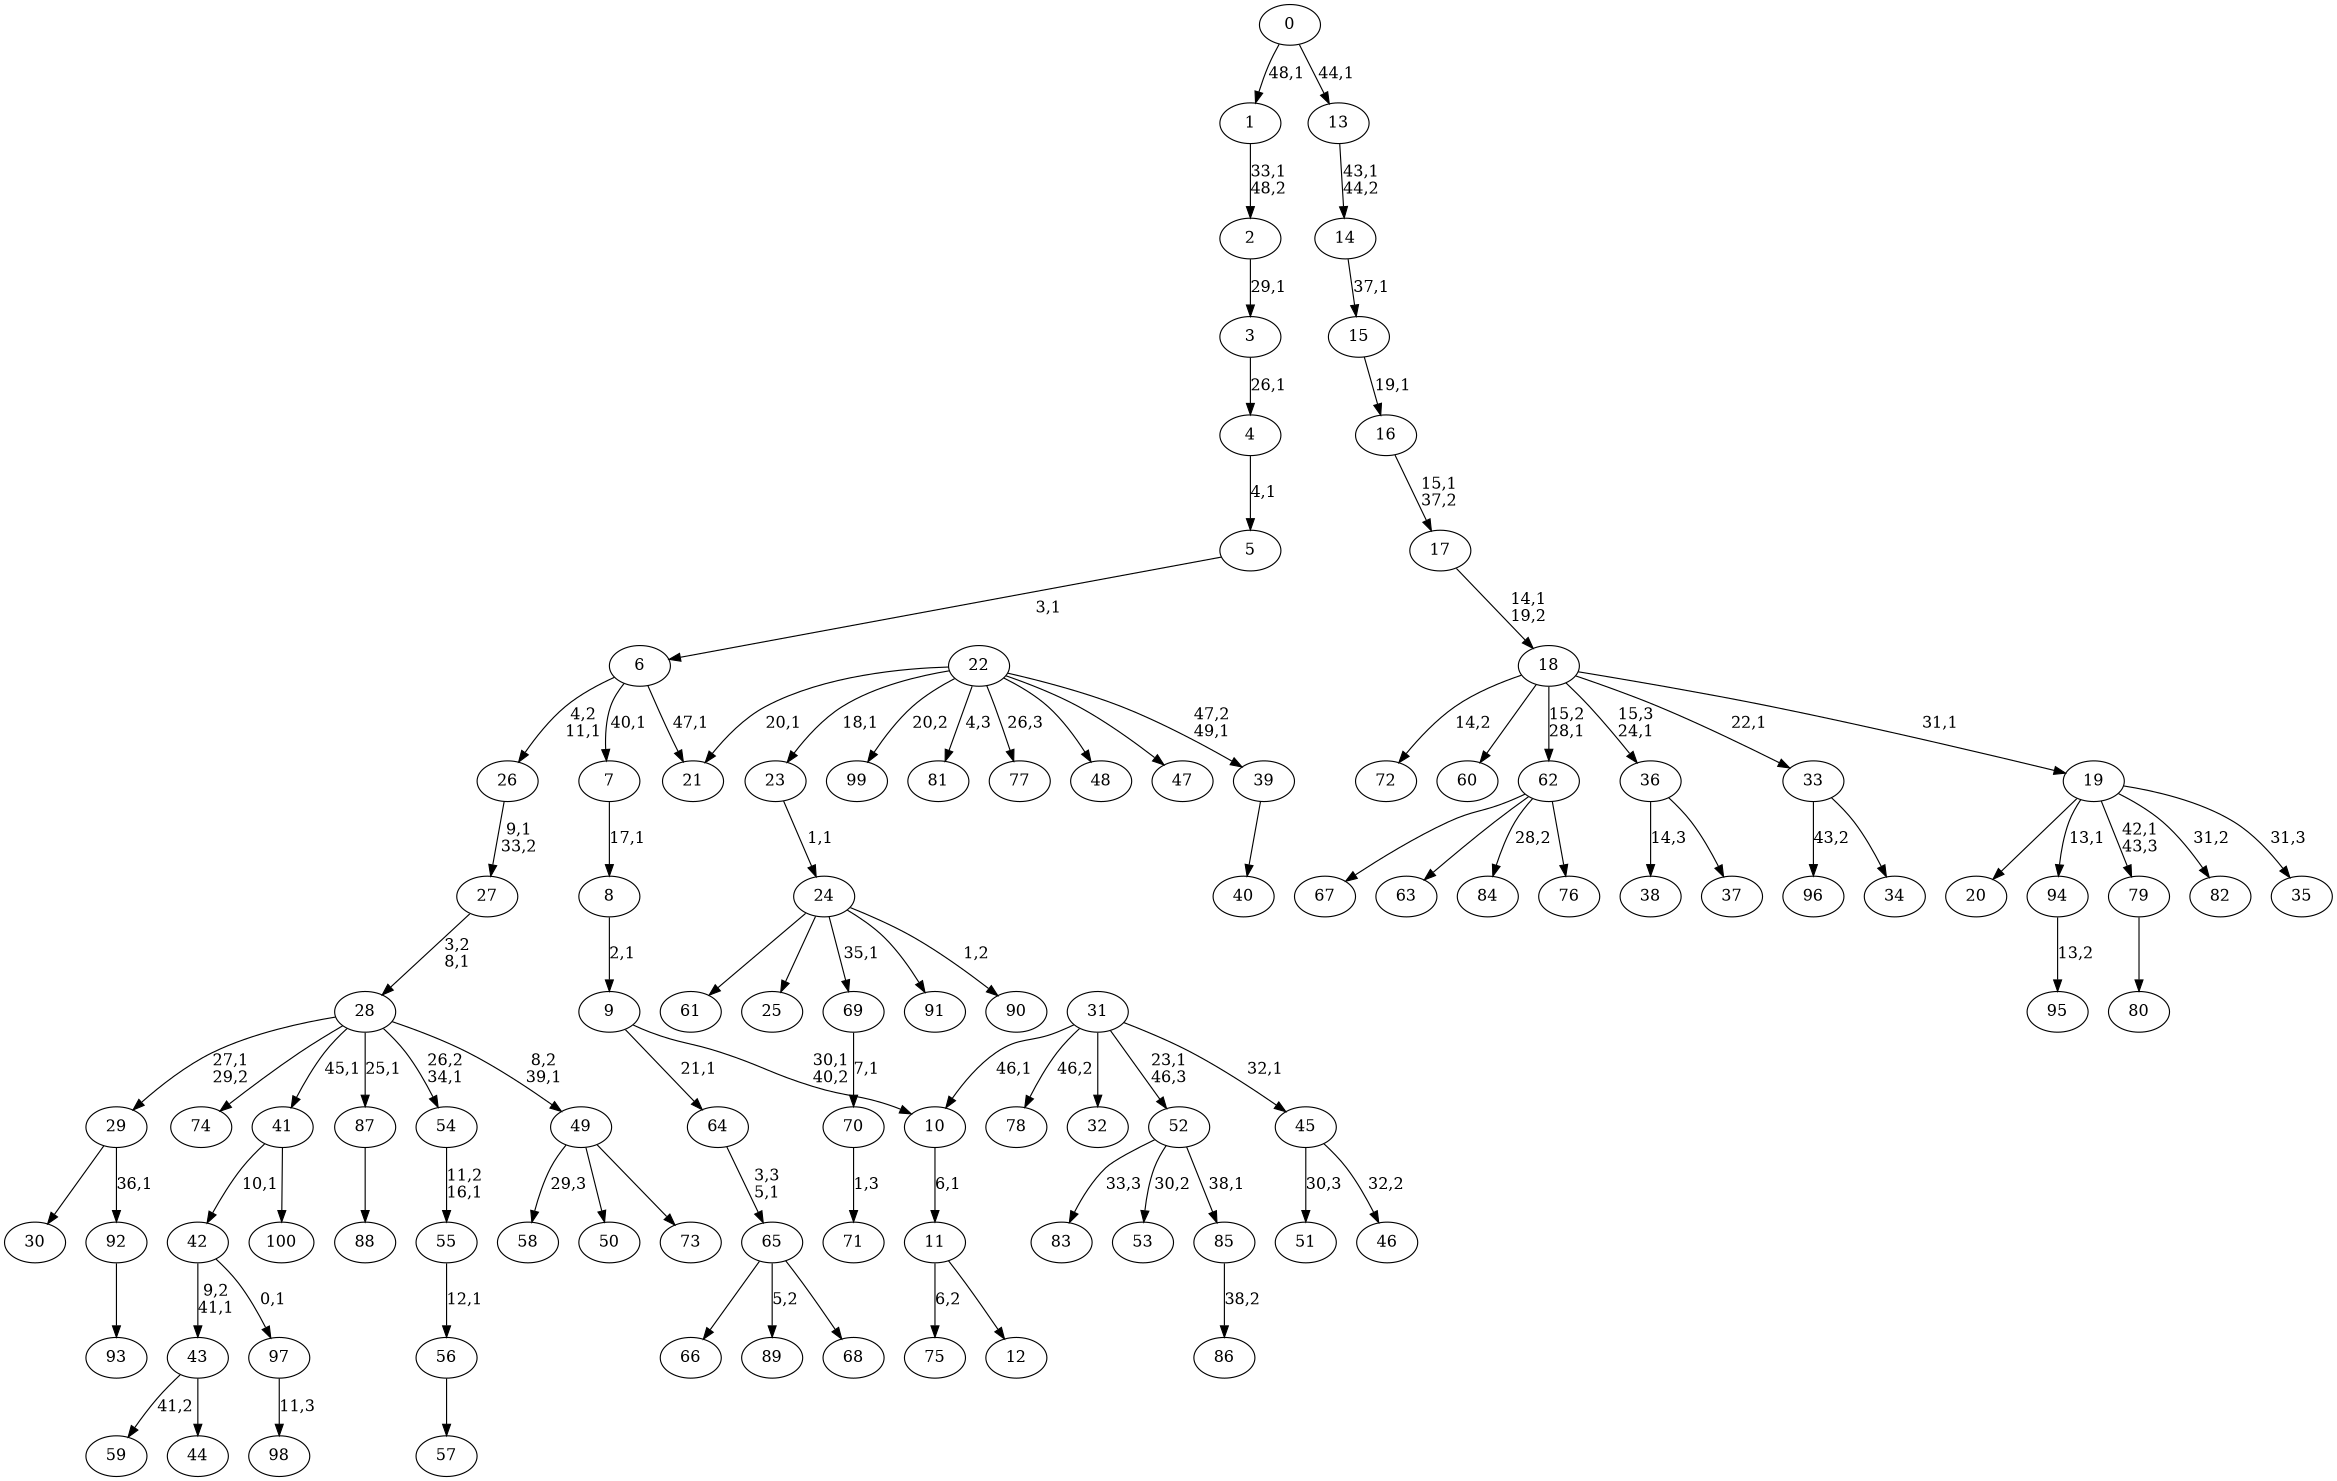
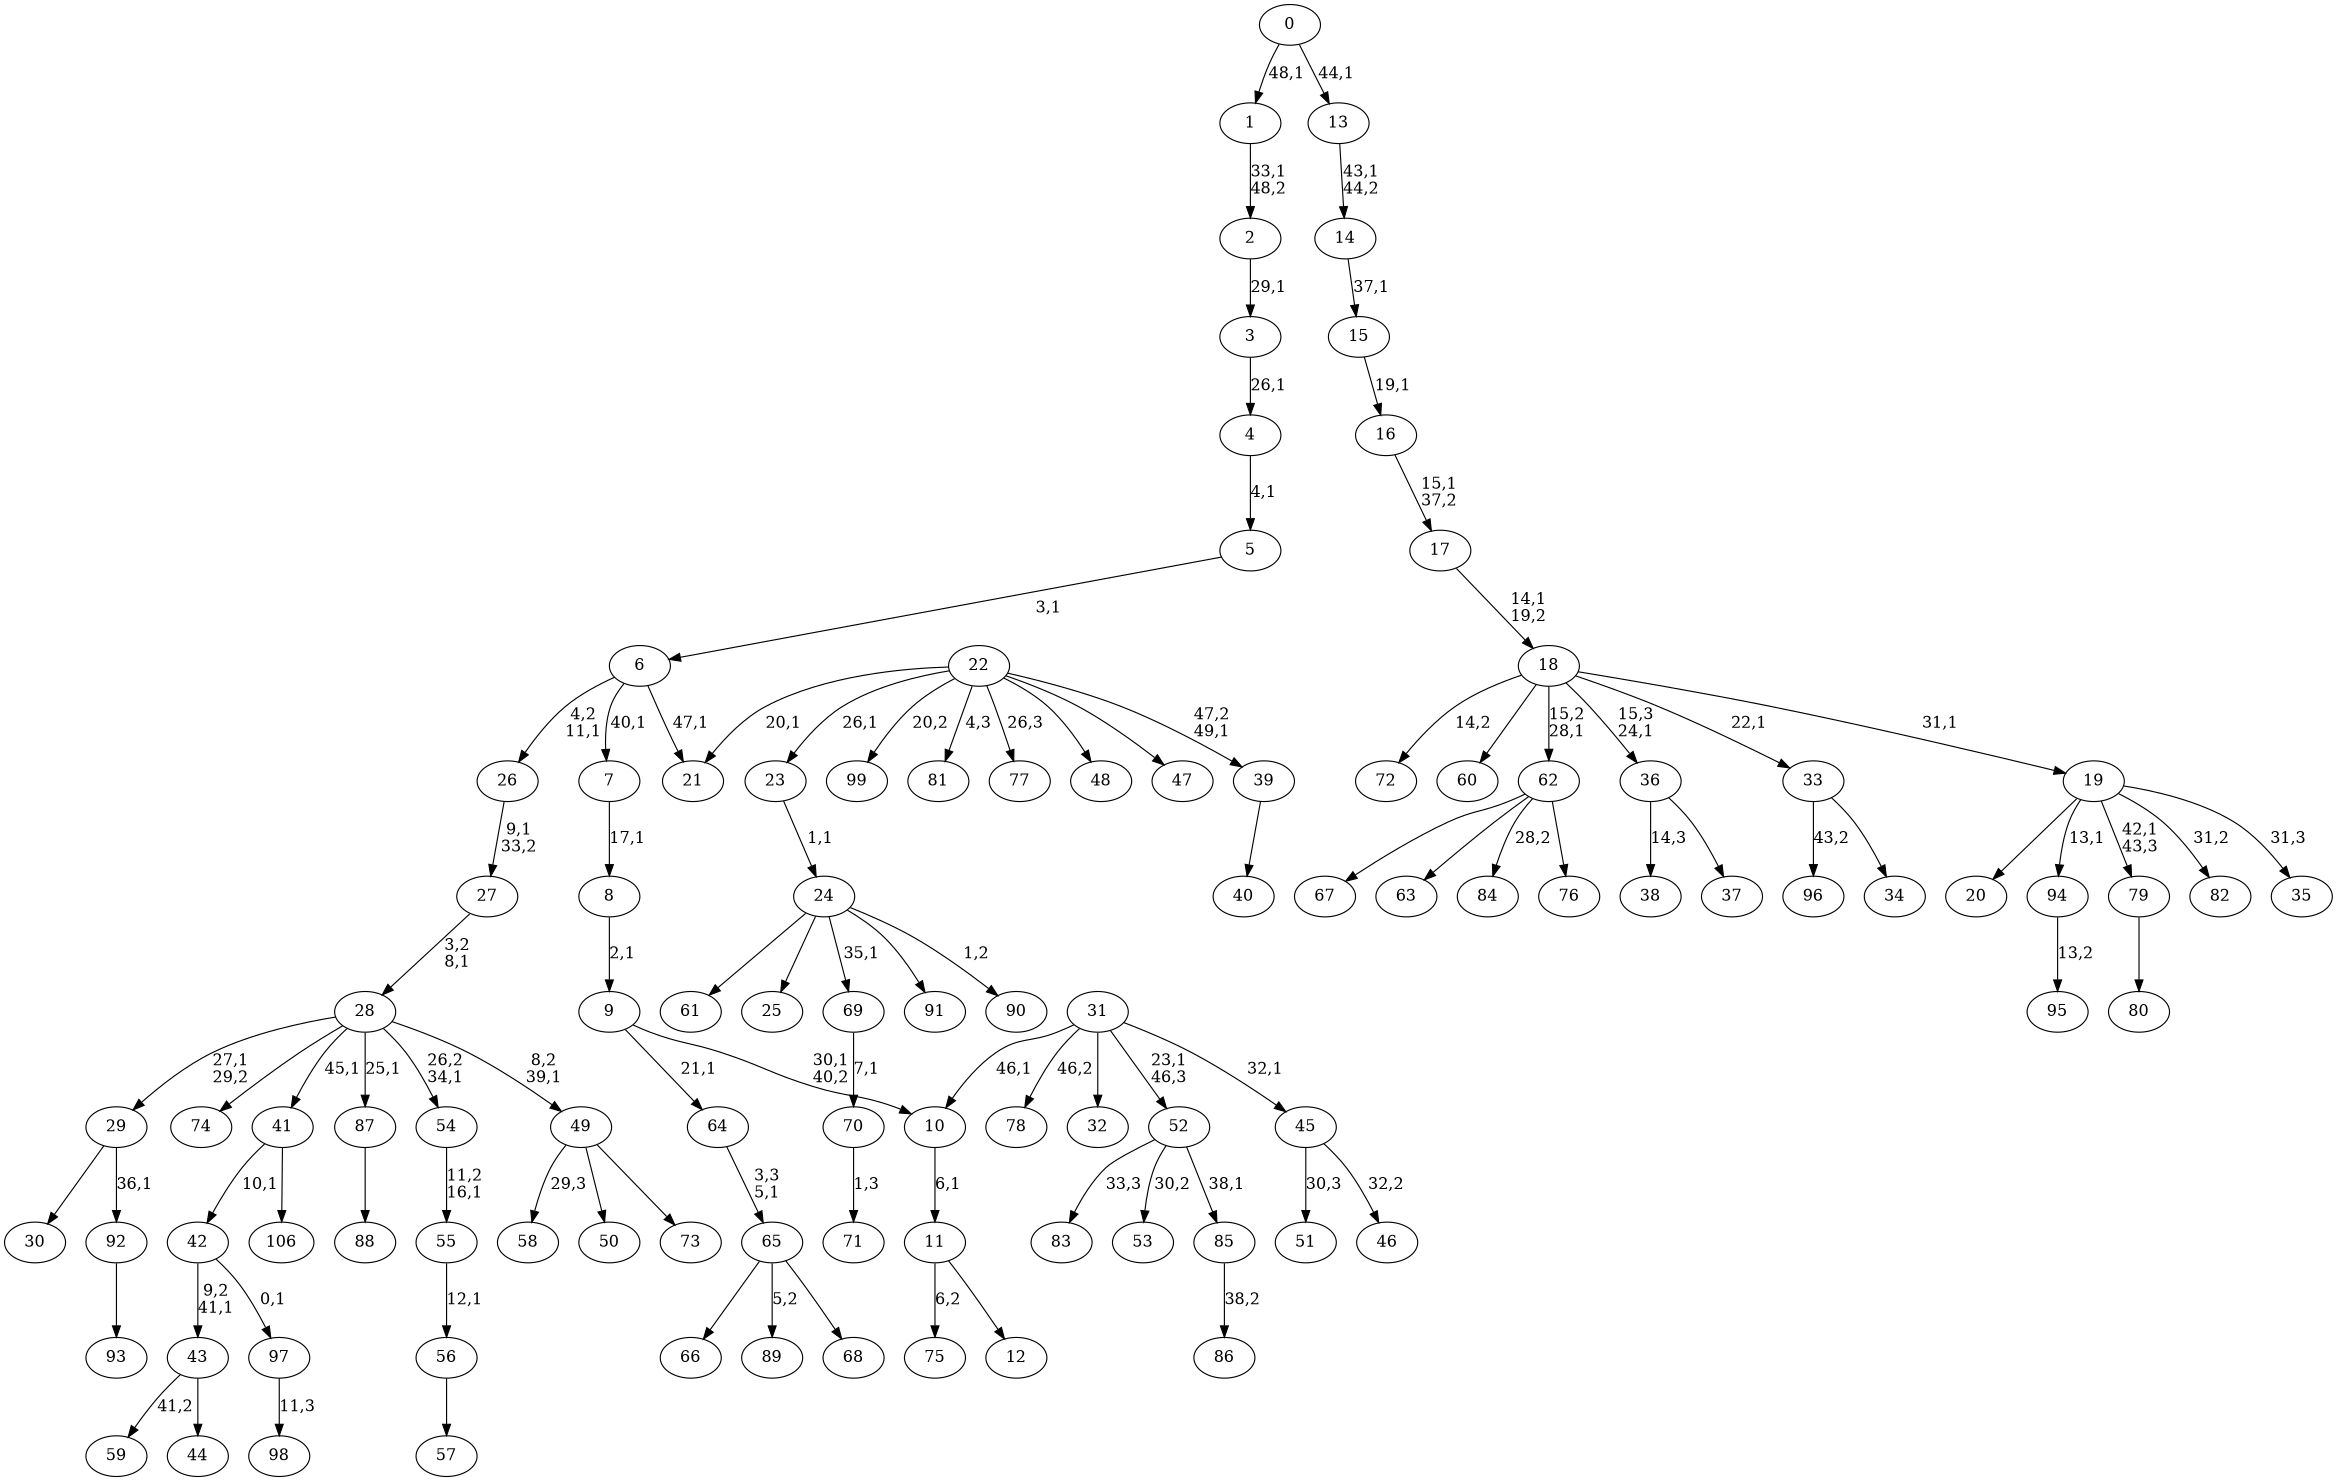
(860, 724) -> (860, 724)
(282, 1242) -> (282, 1242)
